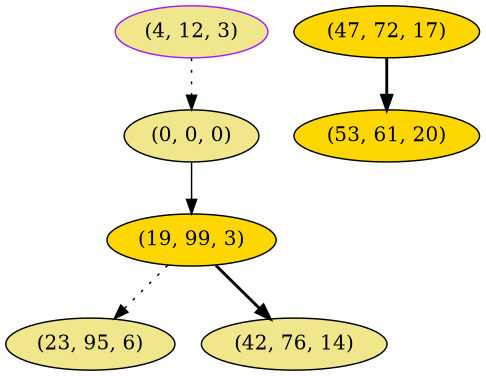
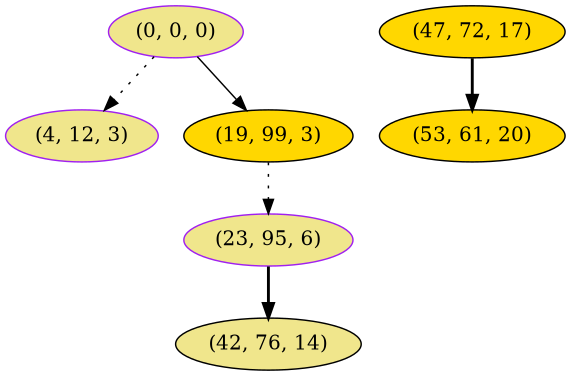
(192, 77) -> (134, 78)
(192, 136) -> (176, 32)
(238, 287) -> (268, 285)
(90, 344) -> (268, 240)
